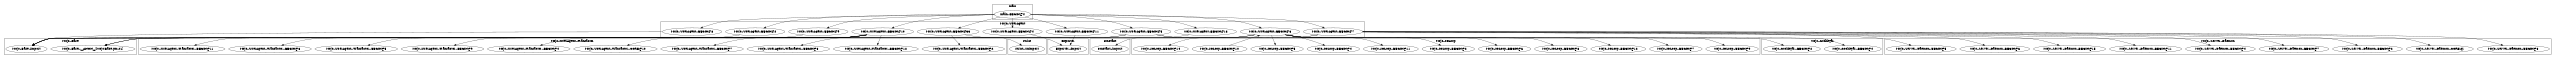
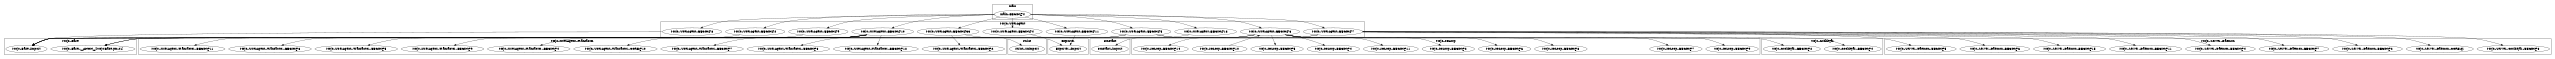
(1618, 49) -> none
(2513, 49) -> (2513, 49)
